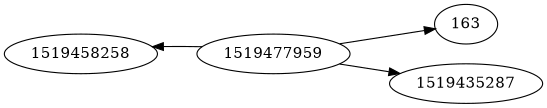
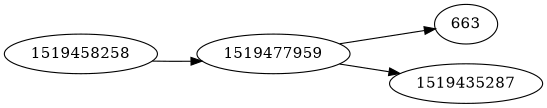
(466, 24) -> (466, 24)
(183, 46) -> (172, 61)
